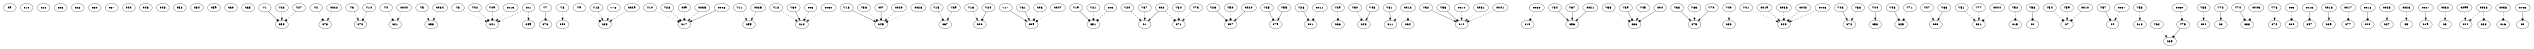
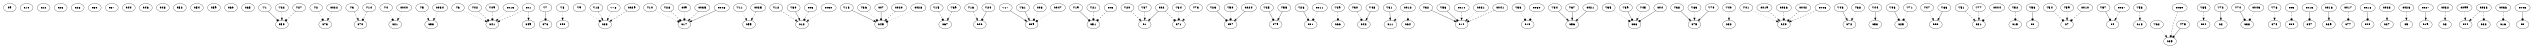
none -> (1519, 8)
(2181, 15) -> (2174, 23)
